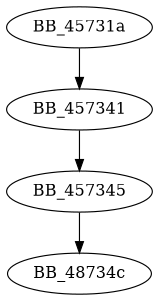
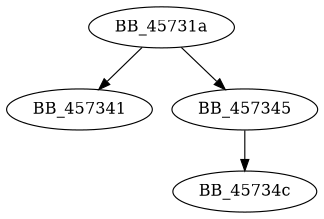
(79, 145) -> (199, 64)
(79, 274) -> (245, 192)
